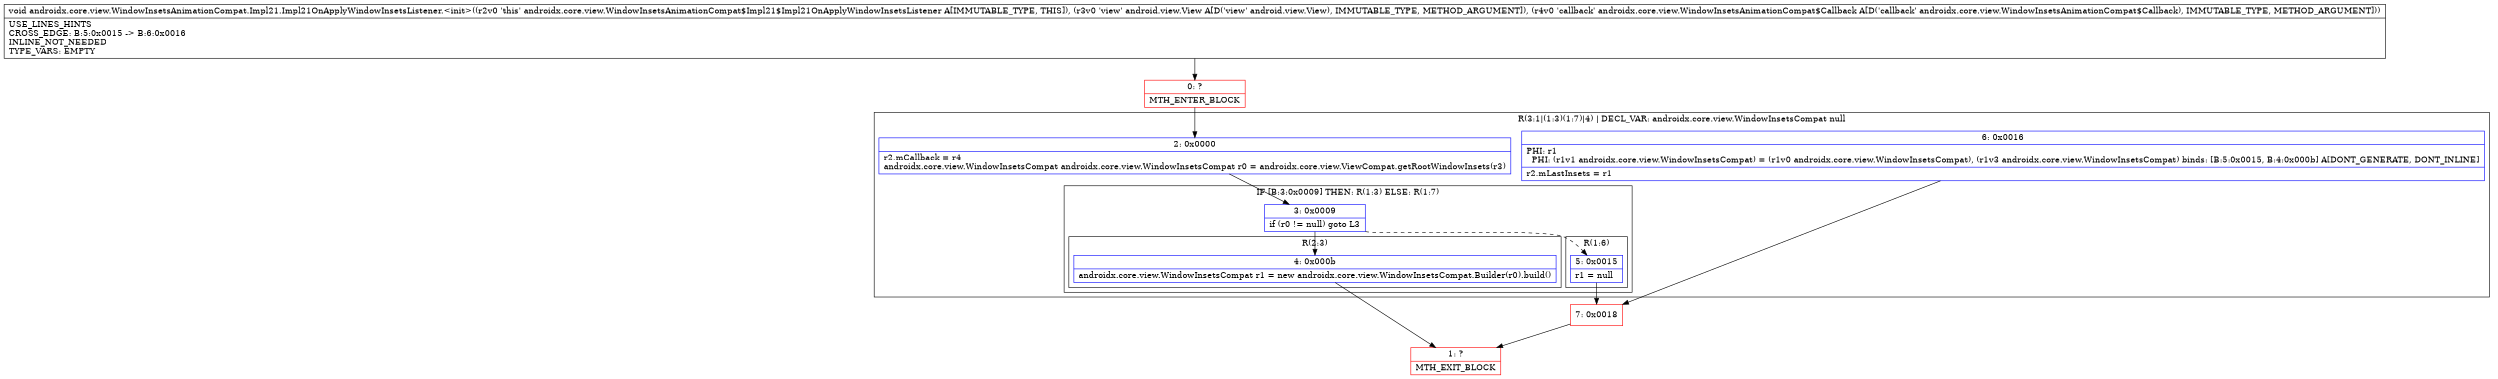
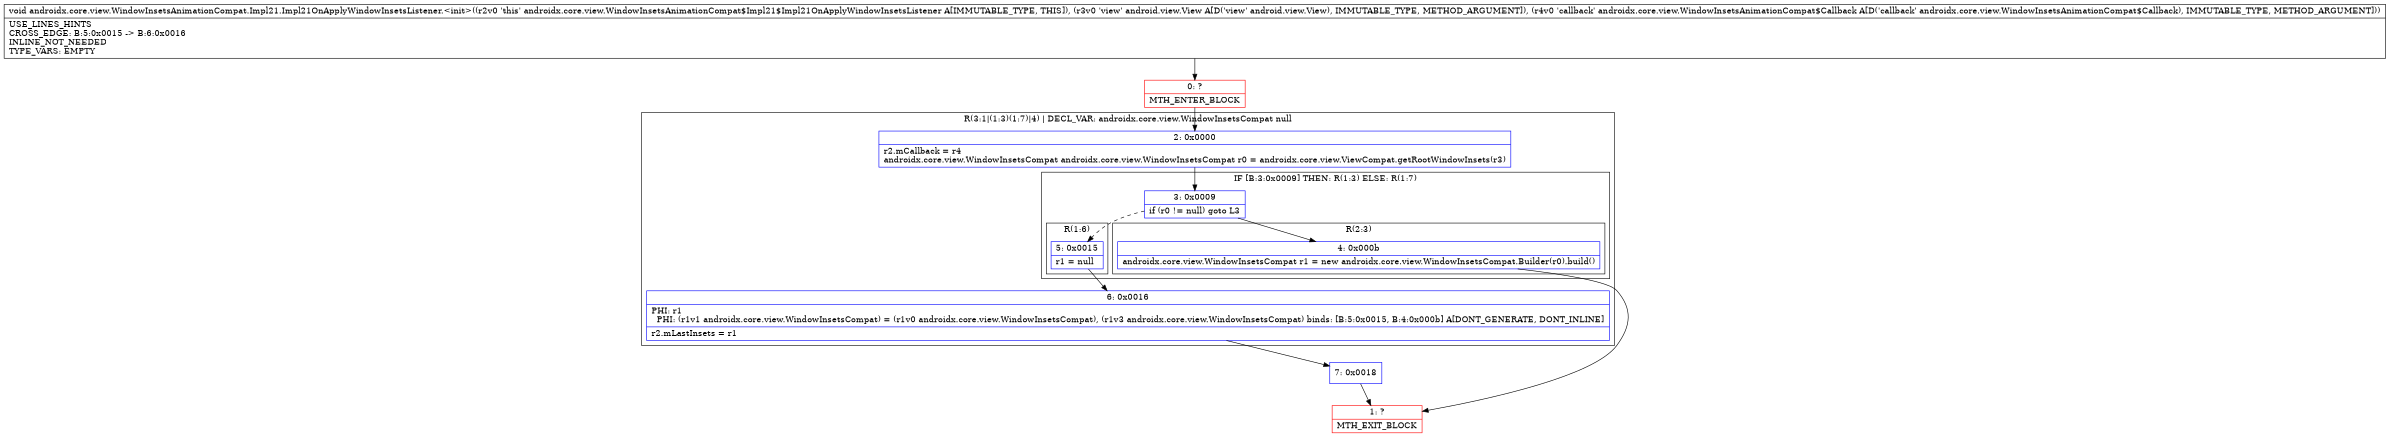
(1597, 290) -> (1096, 278)
(1597, 315) -> (1356, 373)
